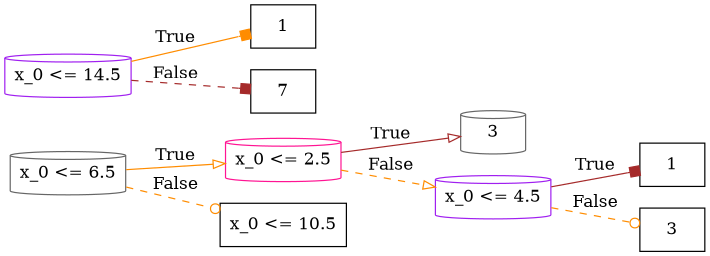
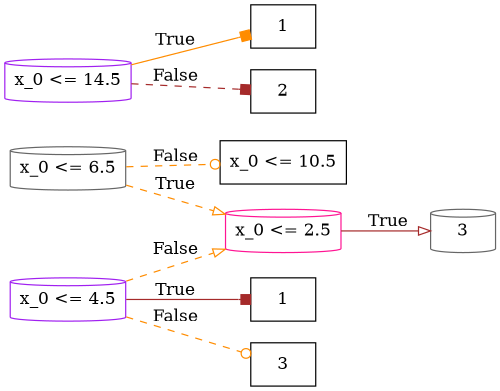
(283, 91) -> (283, 91)
(170, 167) -> (170, 198)
(382, 178) -> (170, 267)
